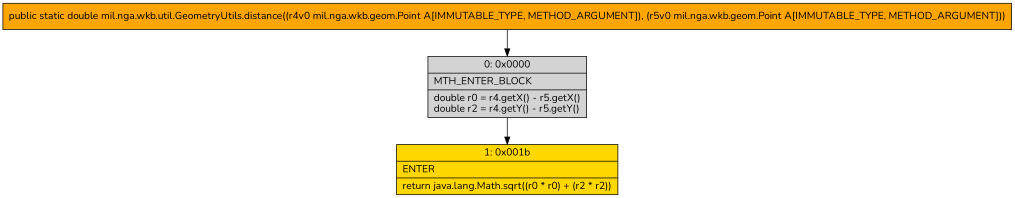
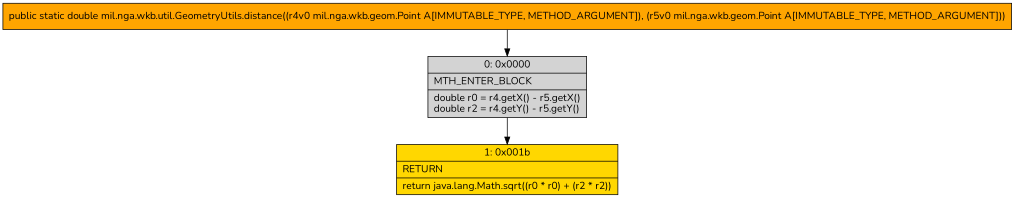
(419, 169) -> (423, 169)
